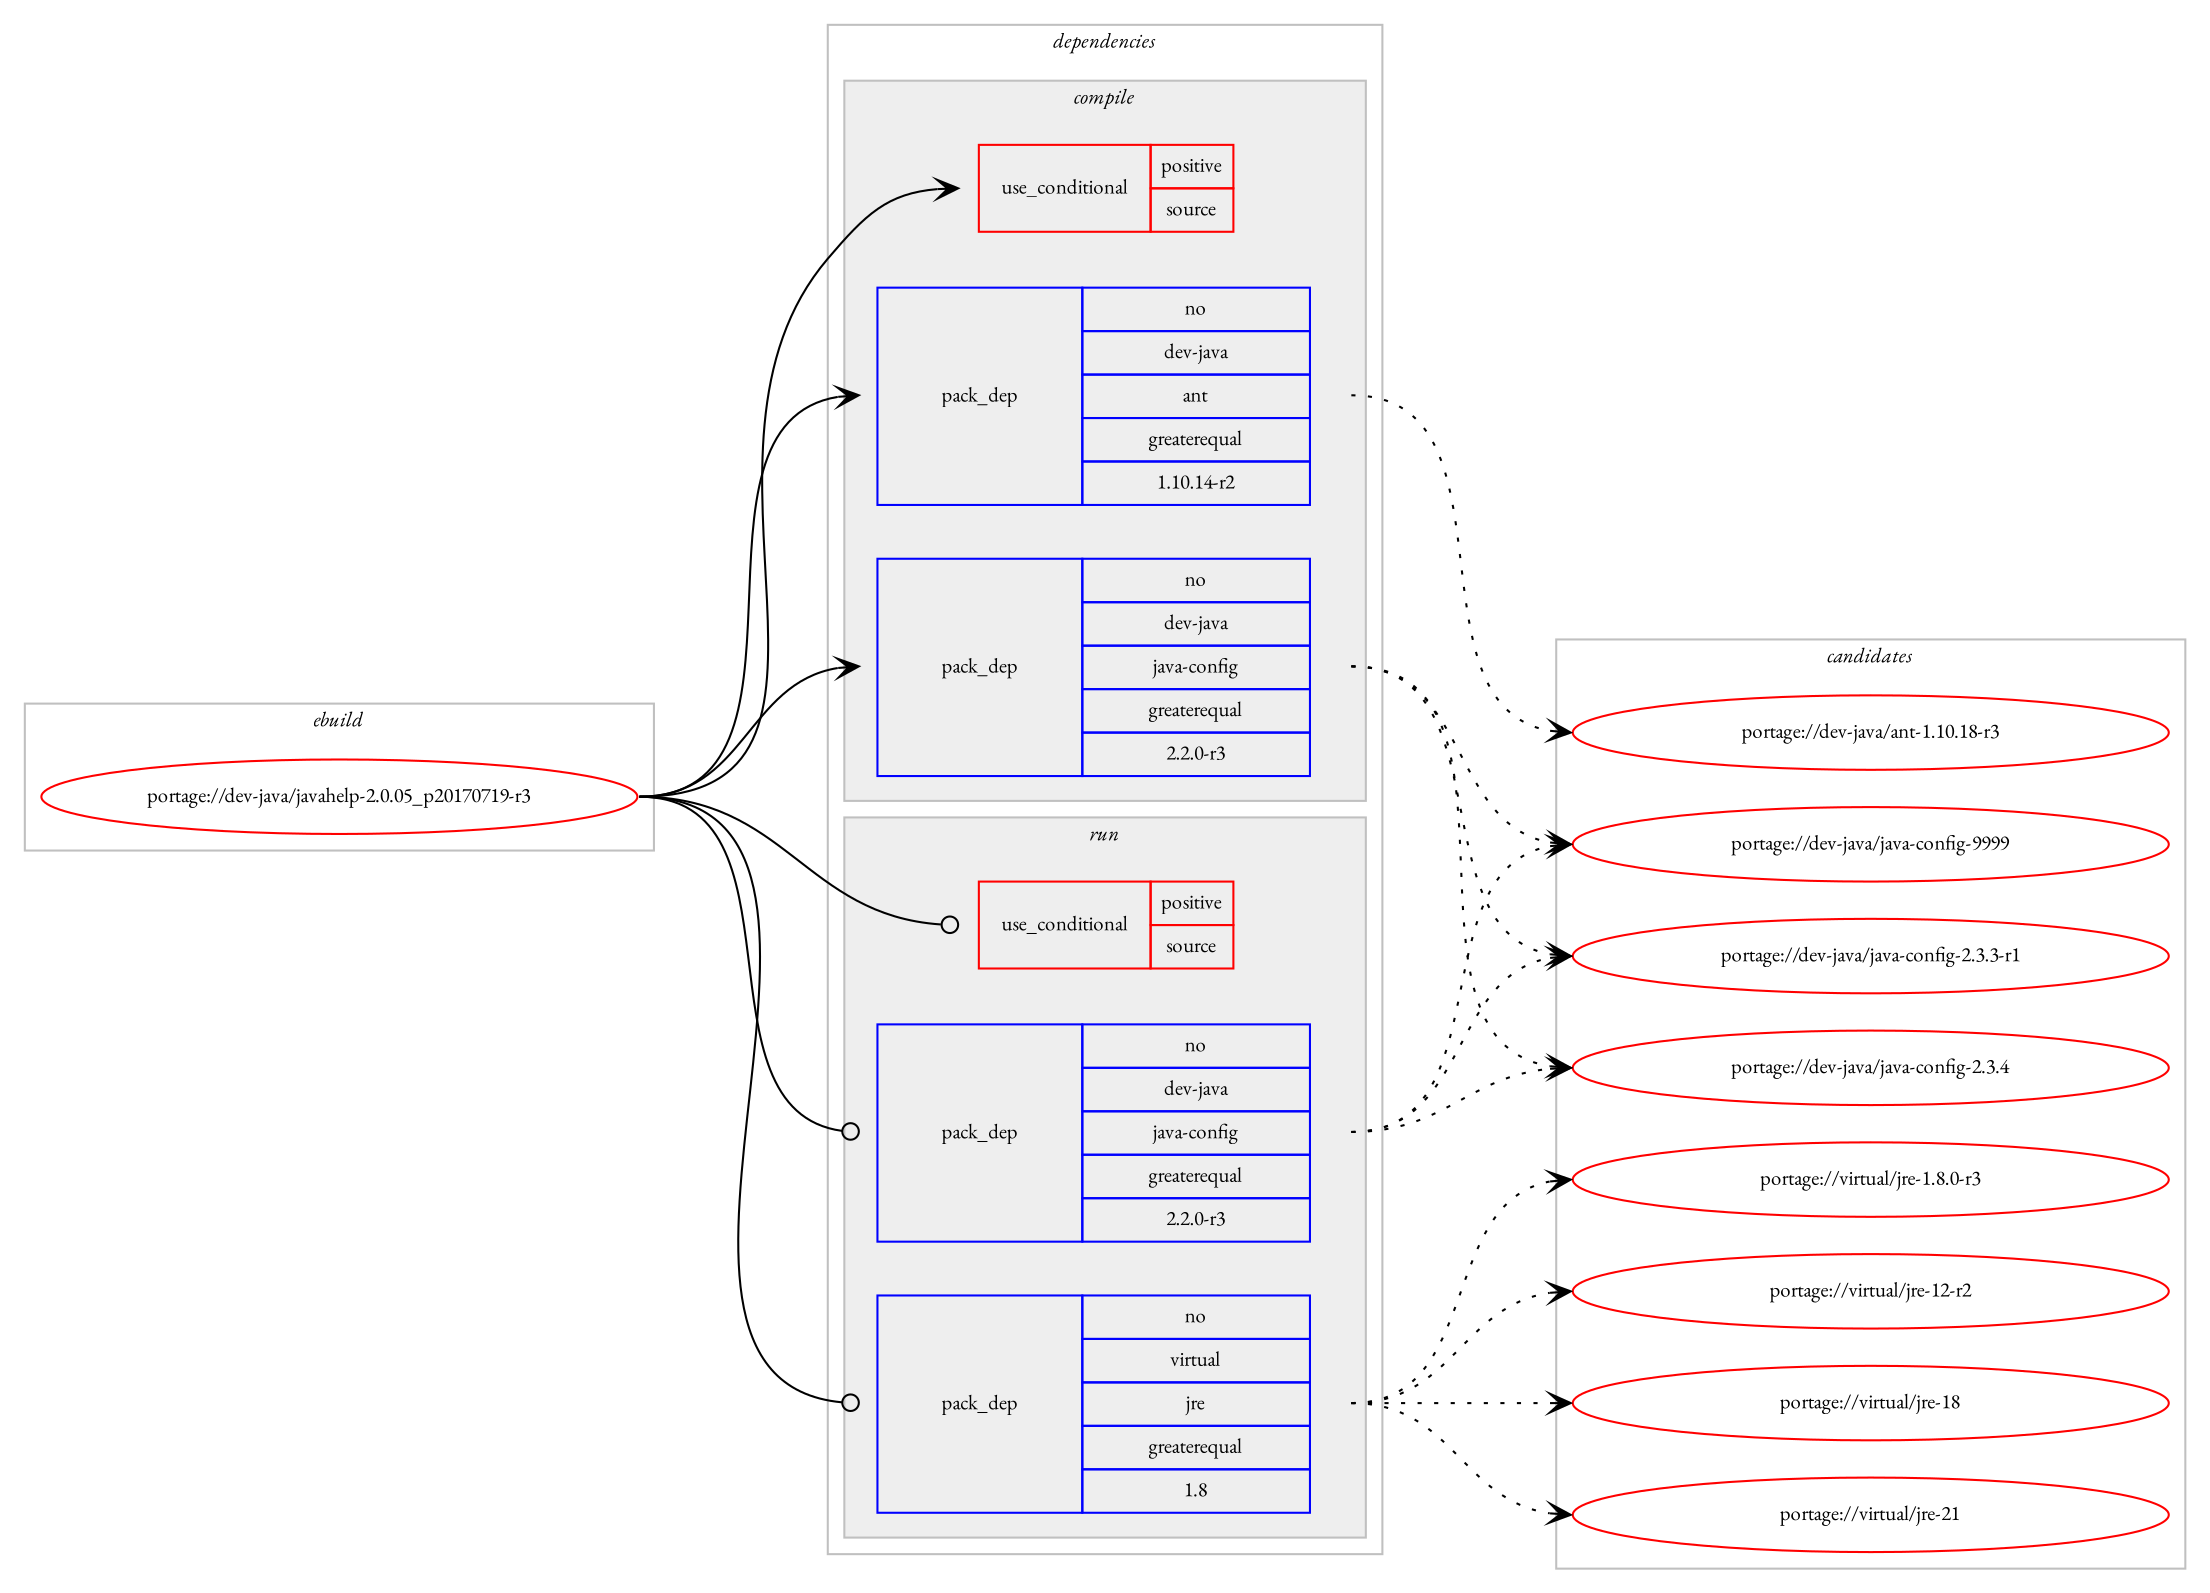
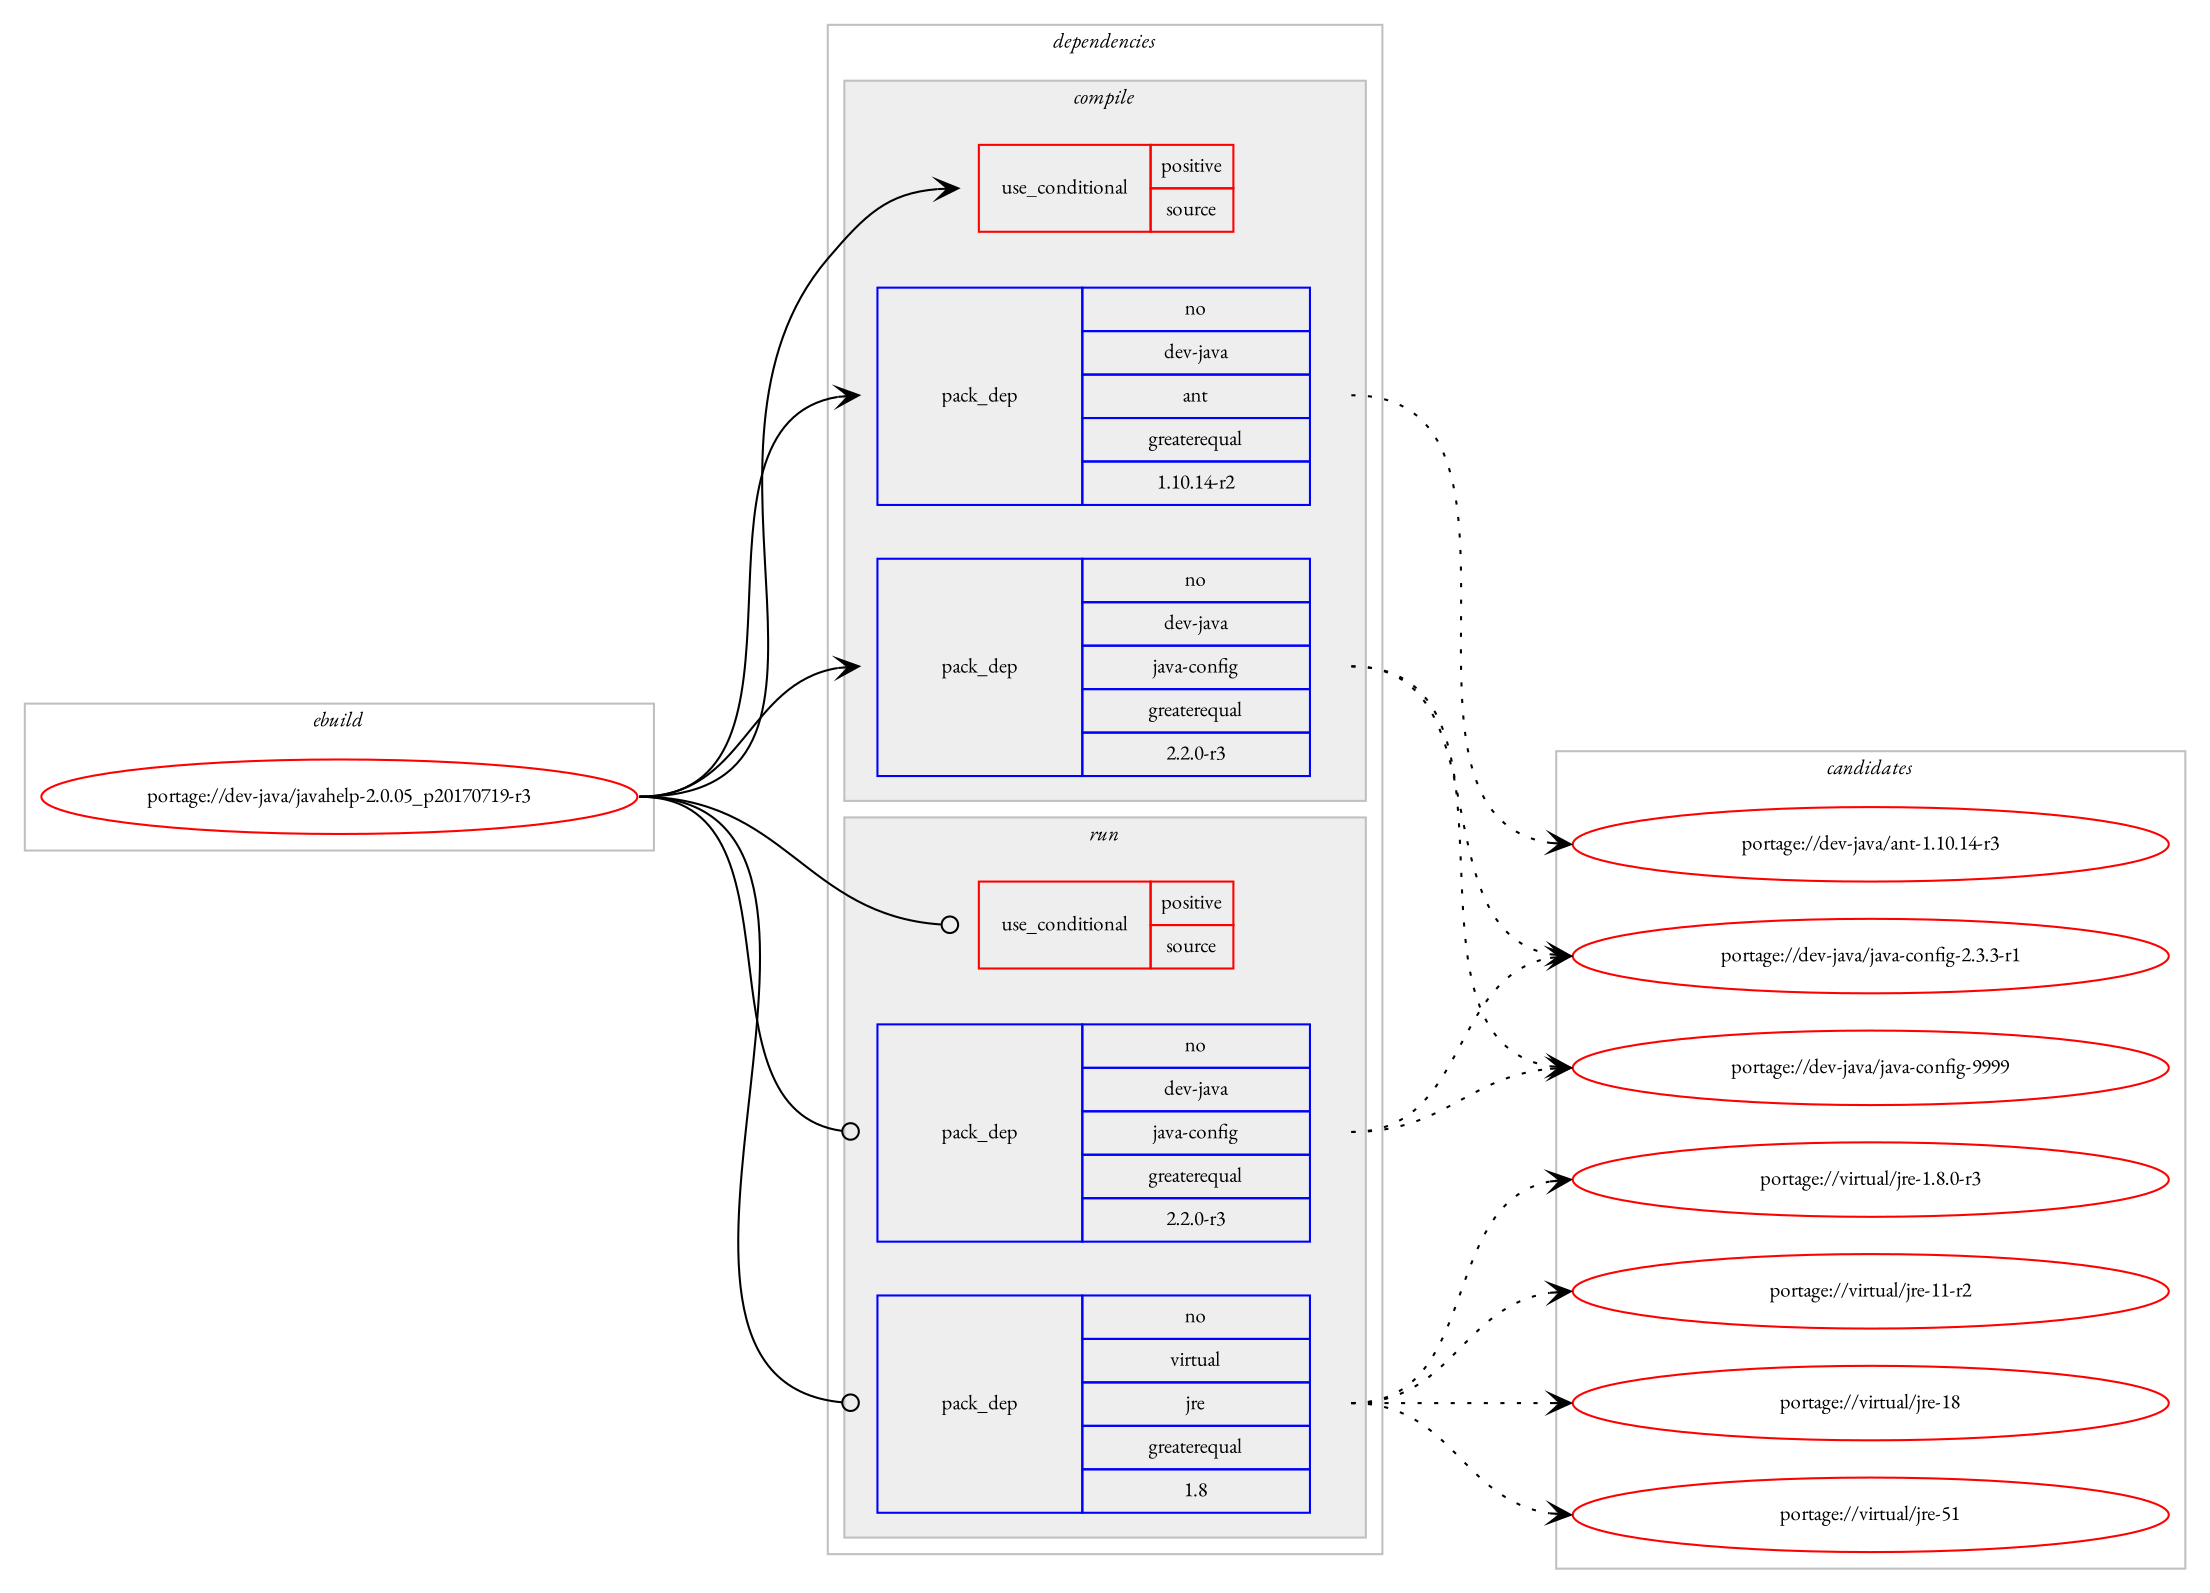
(1871, 733) -> (1871, 844)
(1871, 1068) -> none
(1871, 1291) -> (1871, 1291)
(1871, 1515) -> (1871, 1515)
